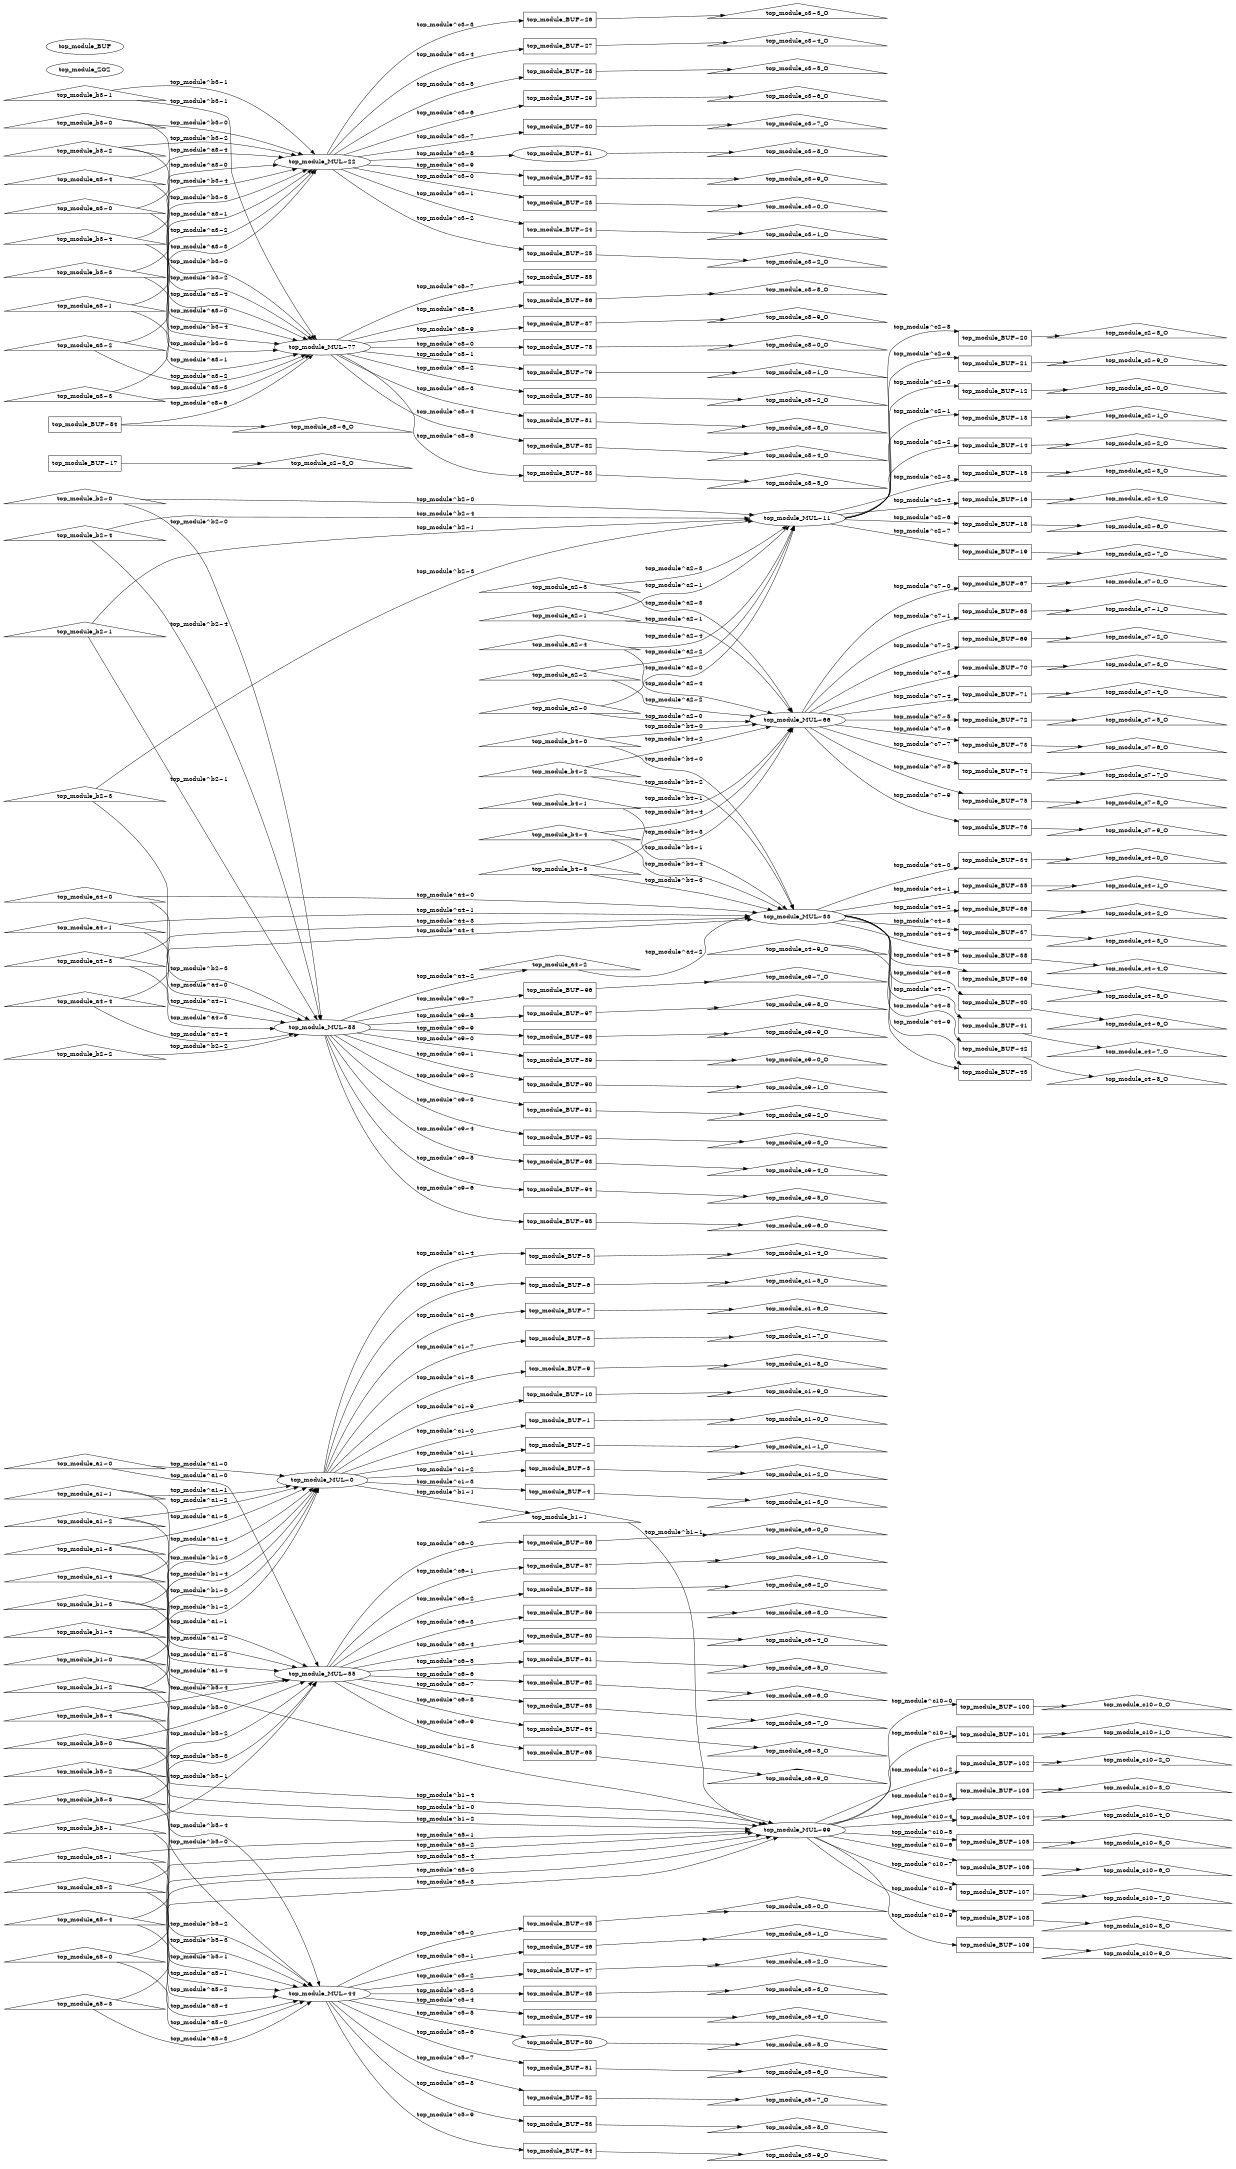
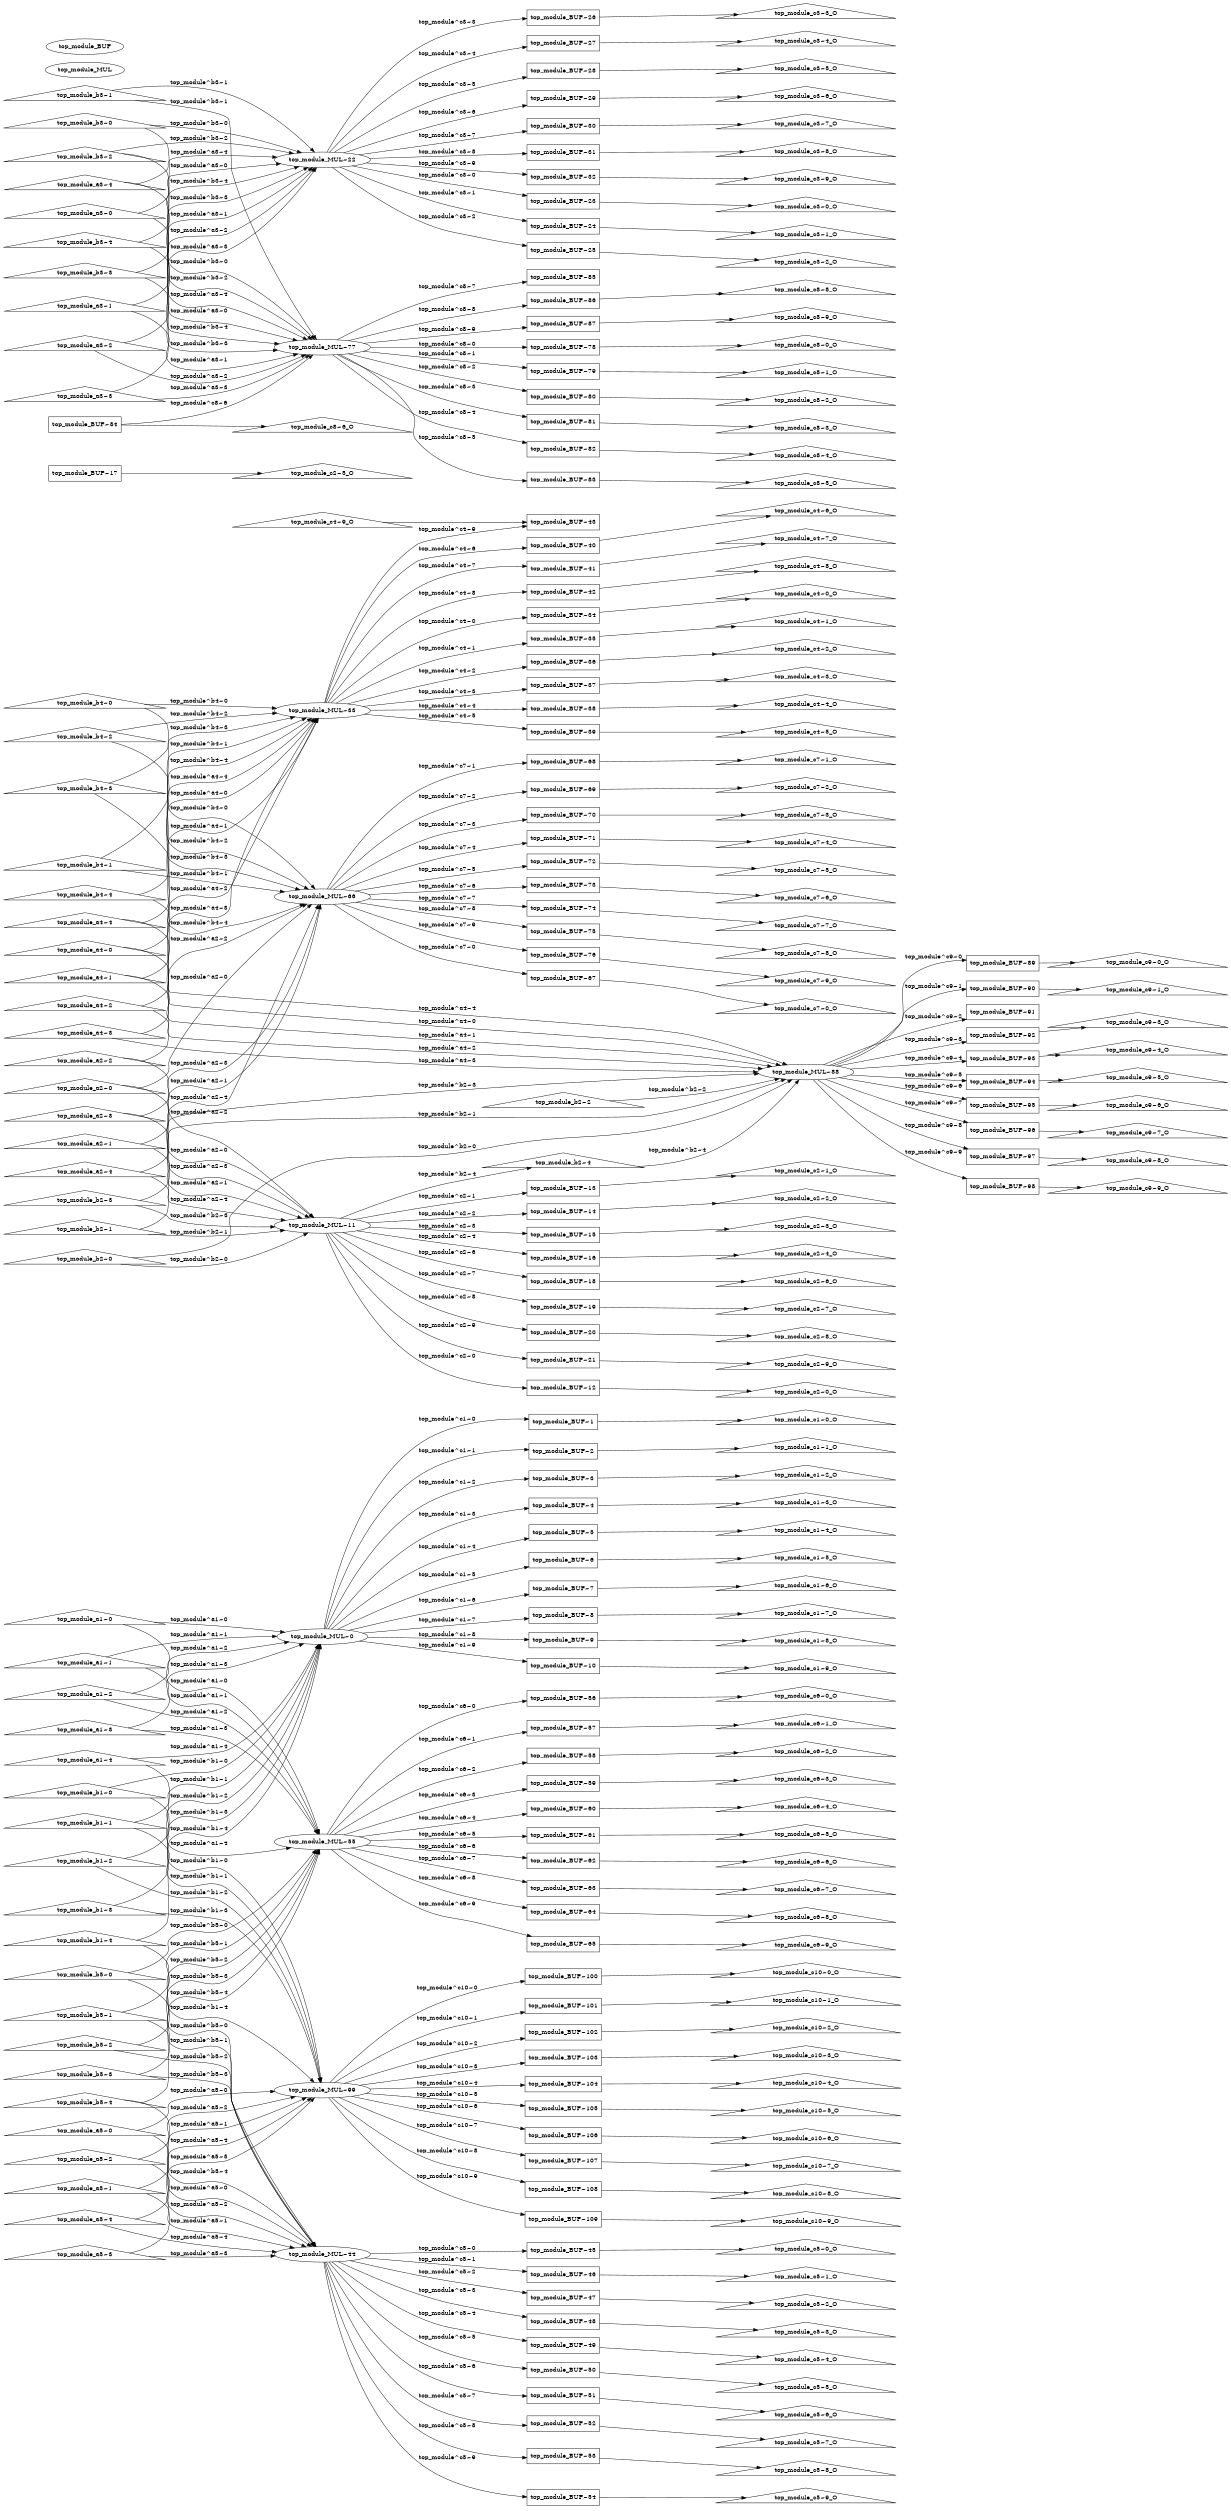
(85, 70) -> (85, 70)
(560, 154) -> (563, 152)
(425, 517) -> (432, 1187)
(430, 990) -> (447, 1053)
(797, 1115) -> none
(441, 1499) -> (248, 1767)
(560, 2043) -> (563, 2370)
